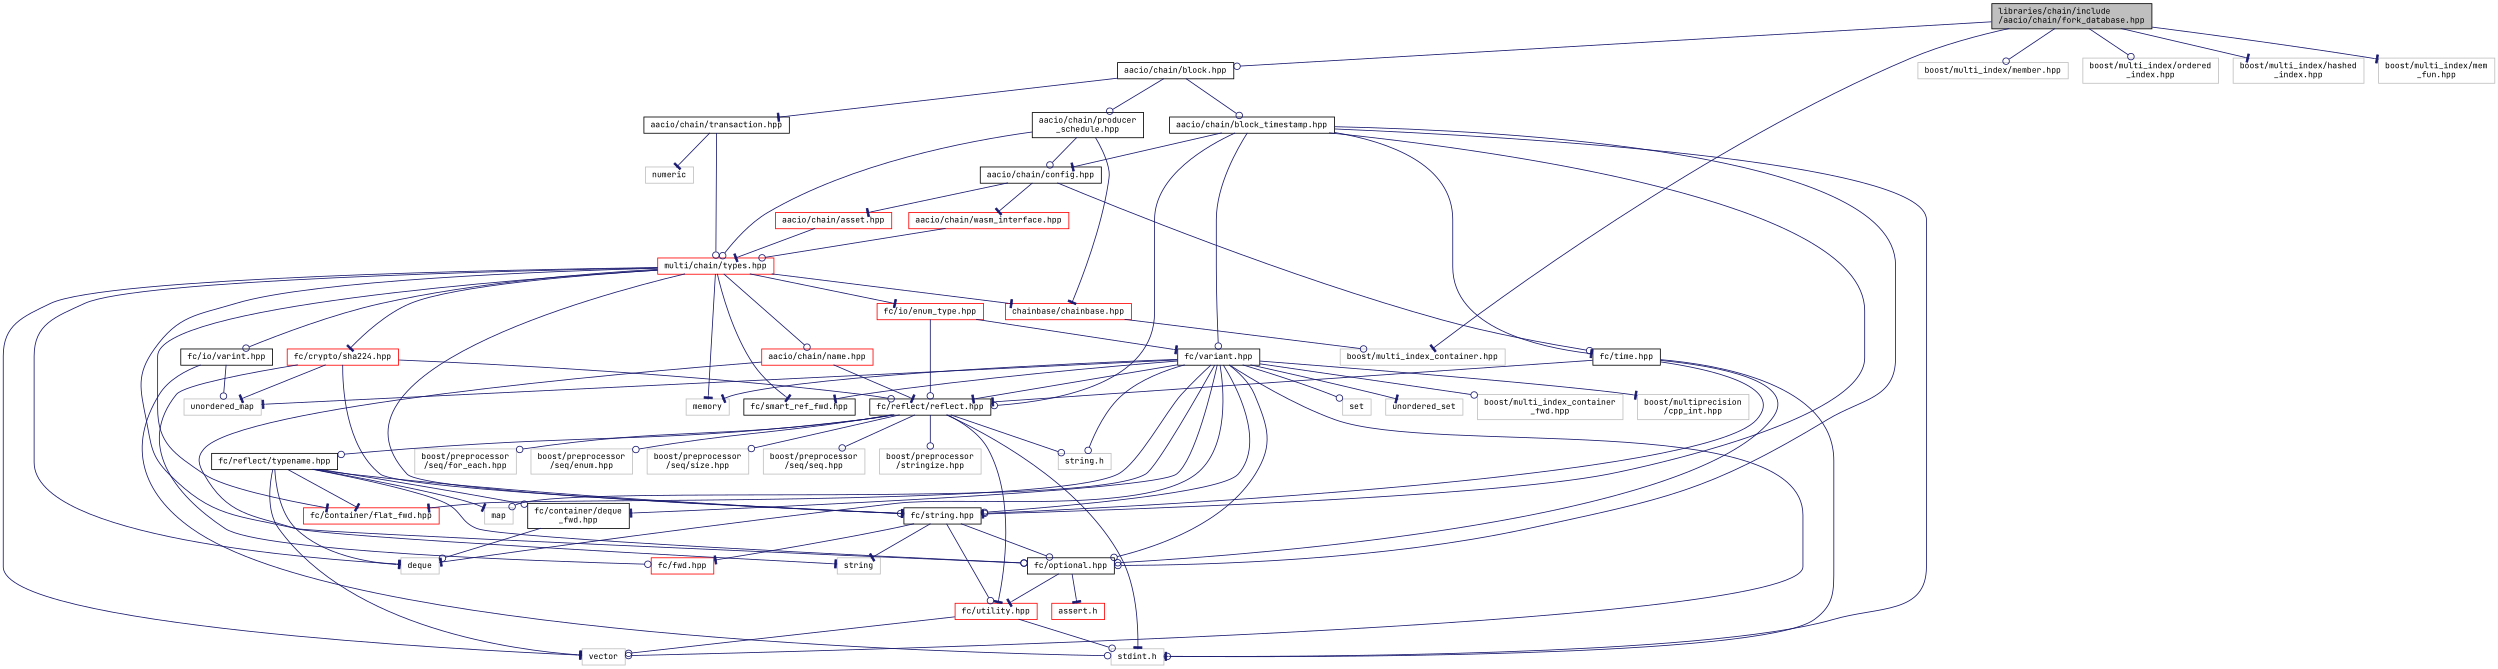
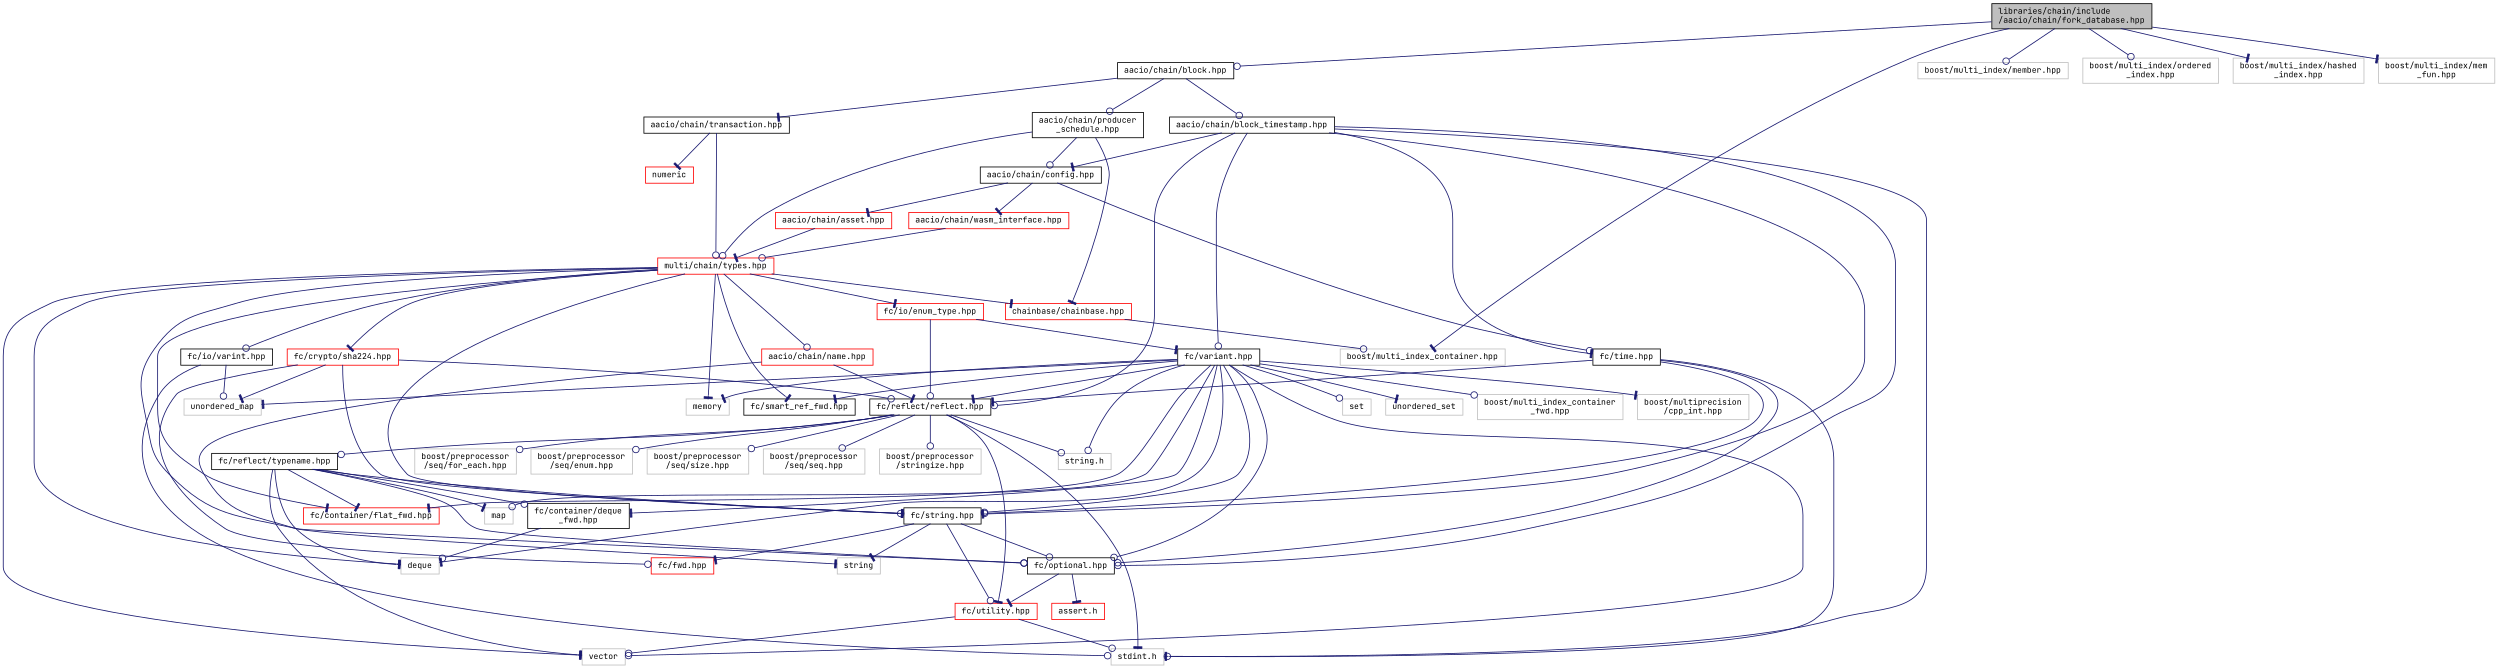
(670, 175) -> (670, 175)
